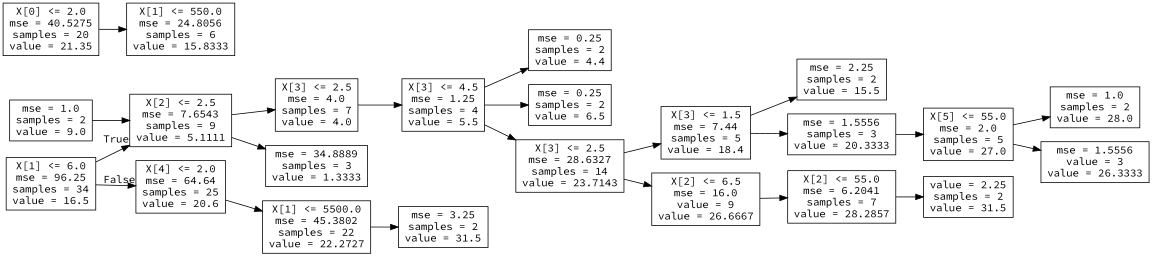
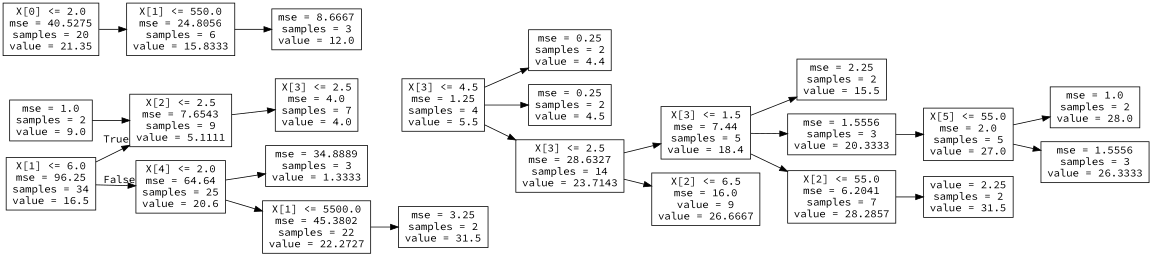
none -> (317, 29)
(376, 105) -> none
(570, 105) -> (570, 105)
(245, 142) -> (242, 178)
(1095, 162) -> (1095, 162)
(770, 198) -> (766, 161)
